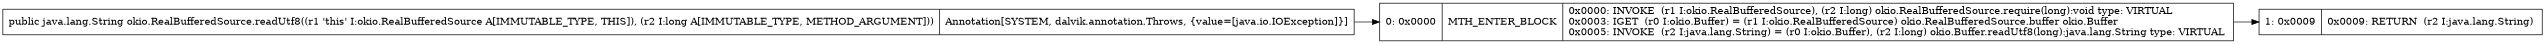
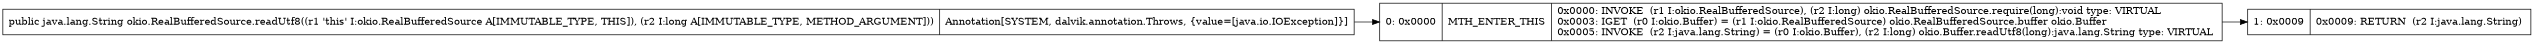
(1502, 22) -> (1497, 22)
